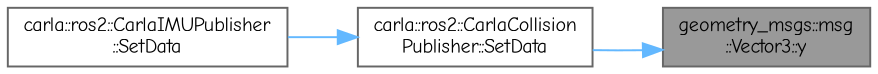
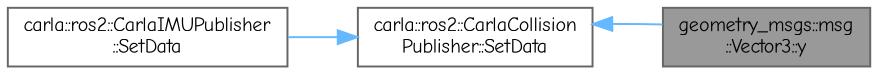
(618, 50) -> (637, 24)
